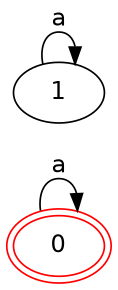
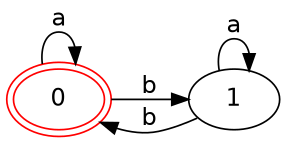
none -> (141, 99)
none -> (158, 132)
